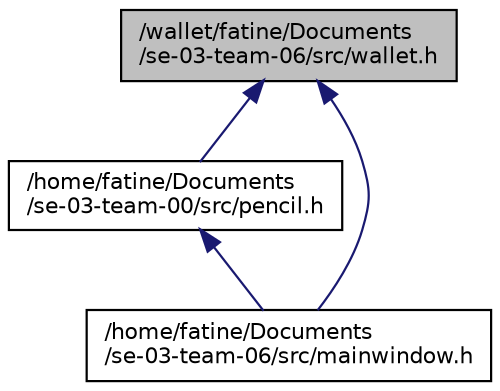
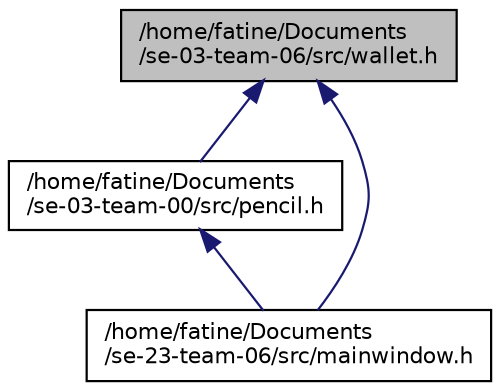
(289, 46) -> (289, 46)
(289, 346) -> (289, 346)
